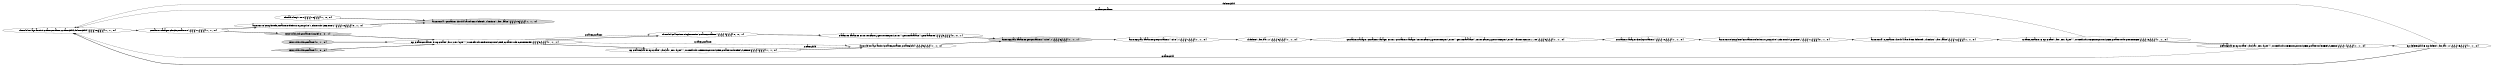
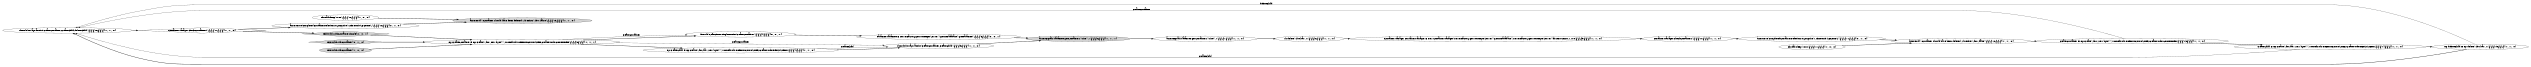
(183, 30) -> (202, 30)
(308, 42) -> (345, 42)
none -> (1812, 47)
(308, 50) -> (345, 50)
